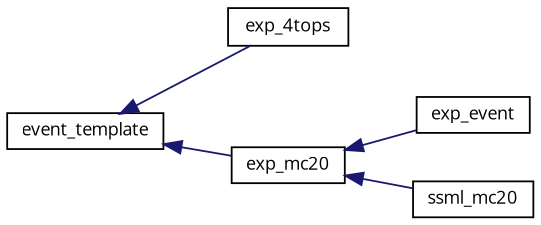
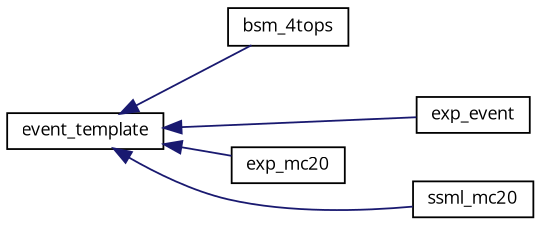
(288, 27) -> (288, 27)
(389, 138) -> (299, 122)
(388, 184) -> (266, 206)
